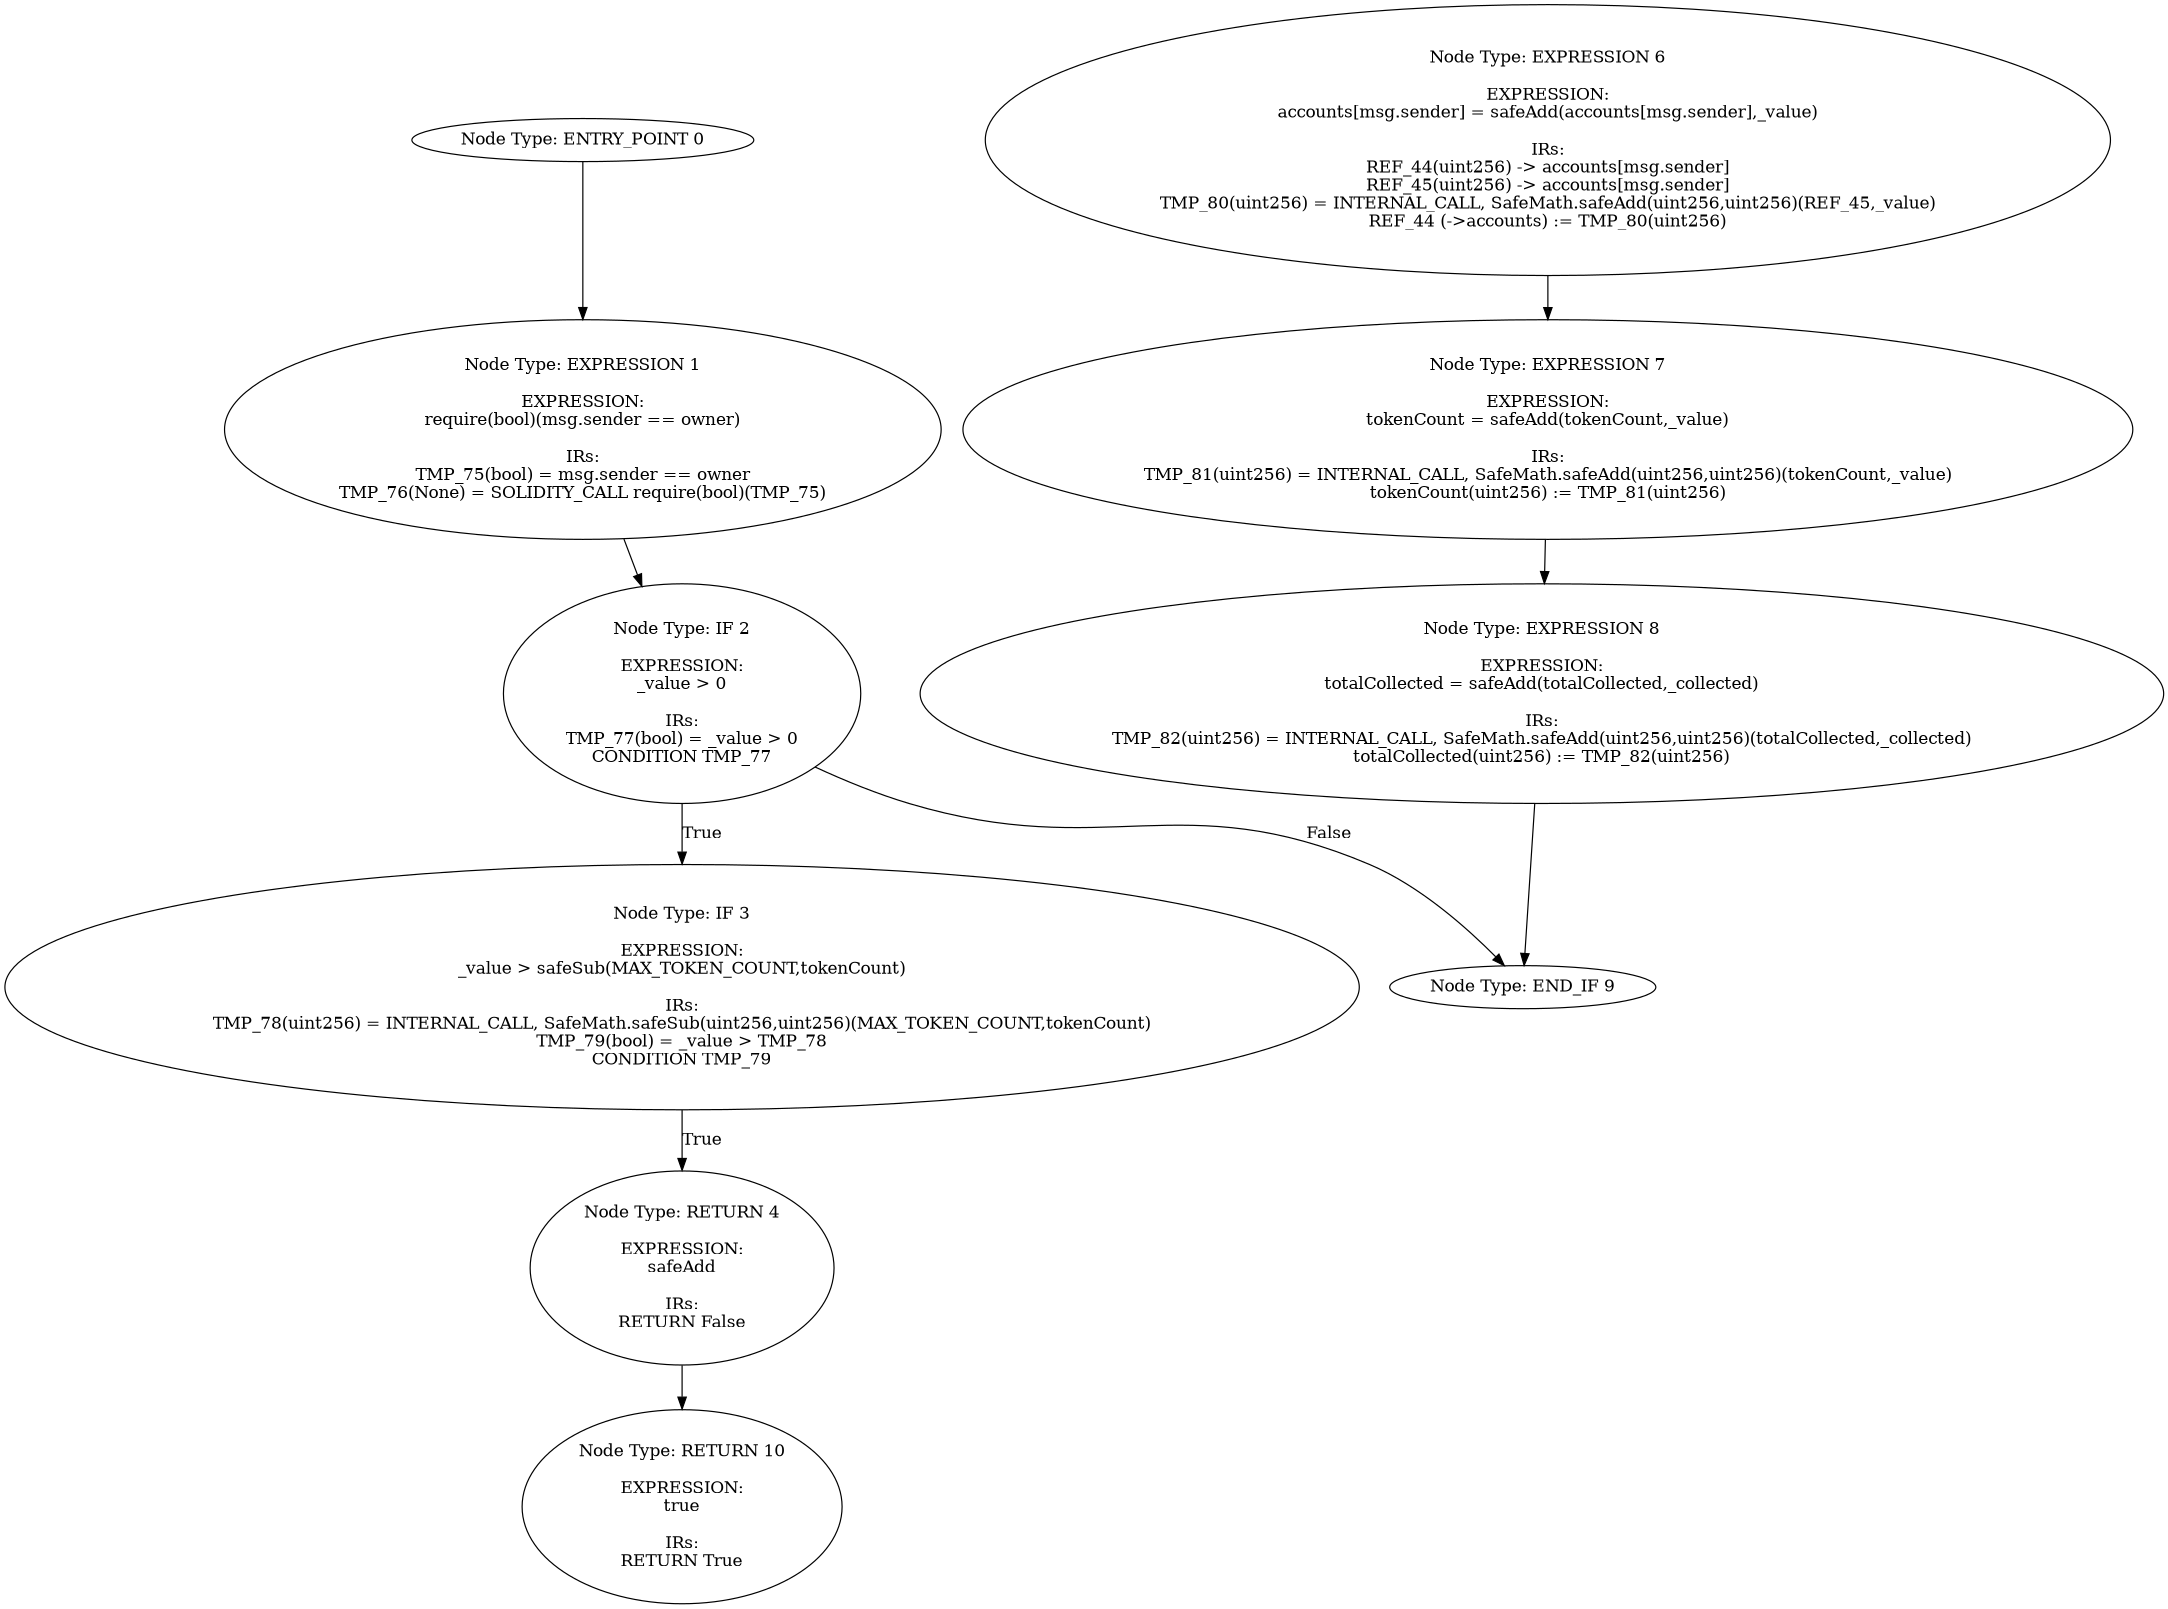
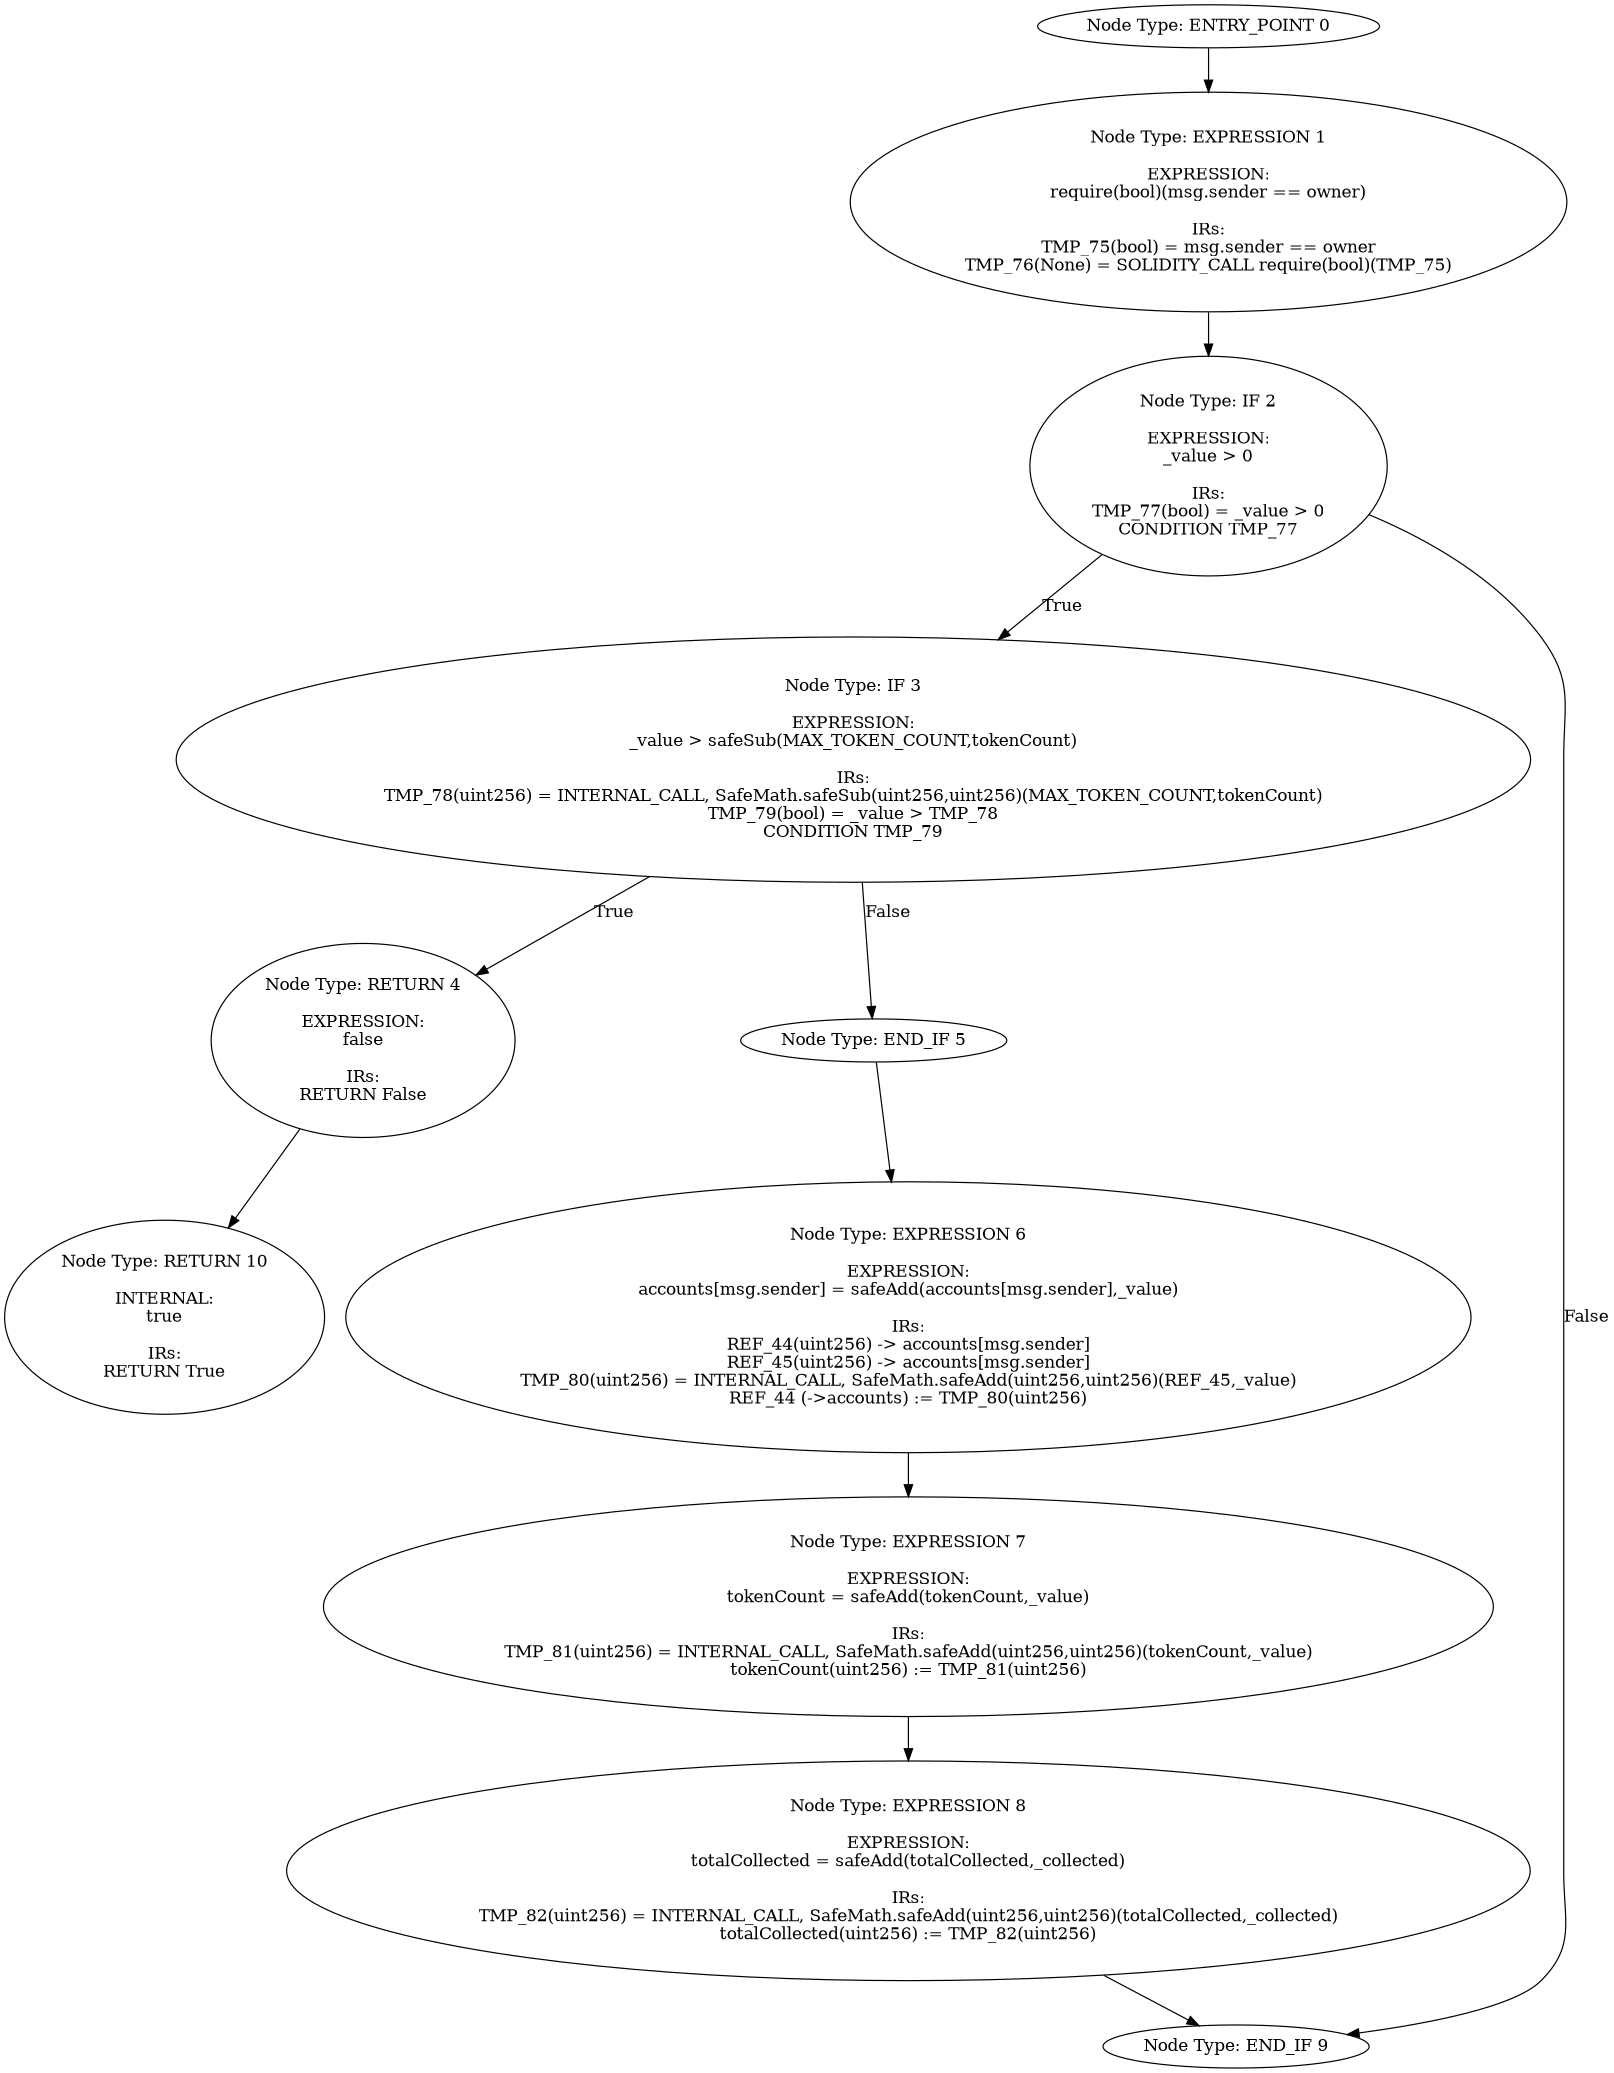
none -> (874, 1041)
(682, 1268) -> (363, 1041)
(682, 1507) -> (165, 1317)
